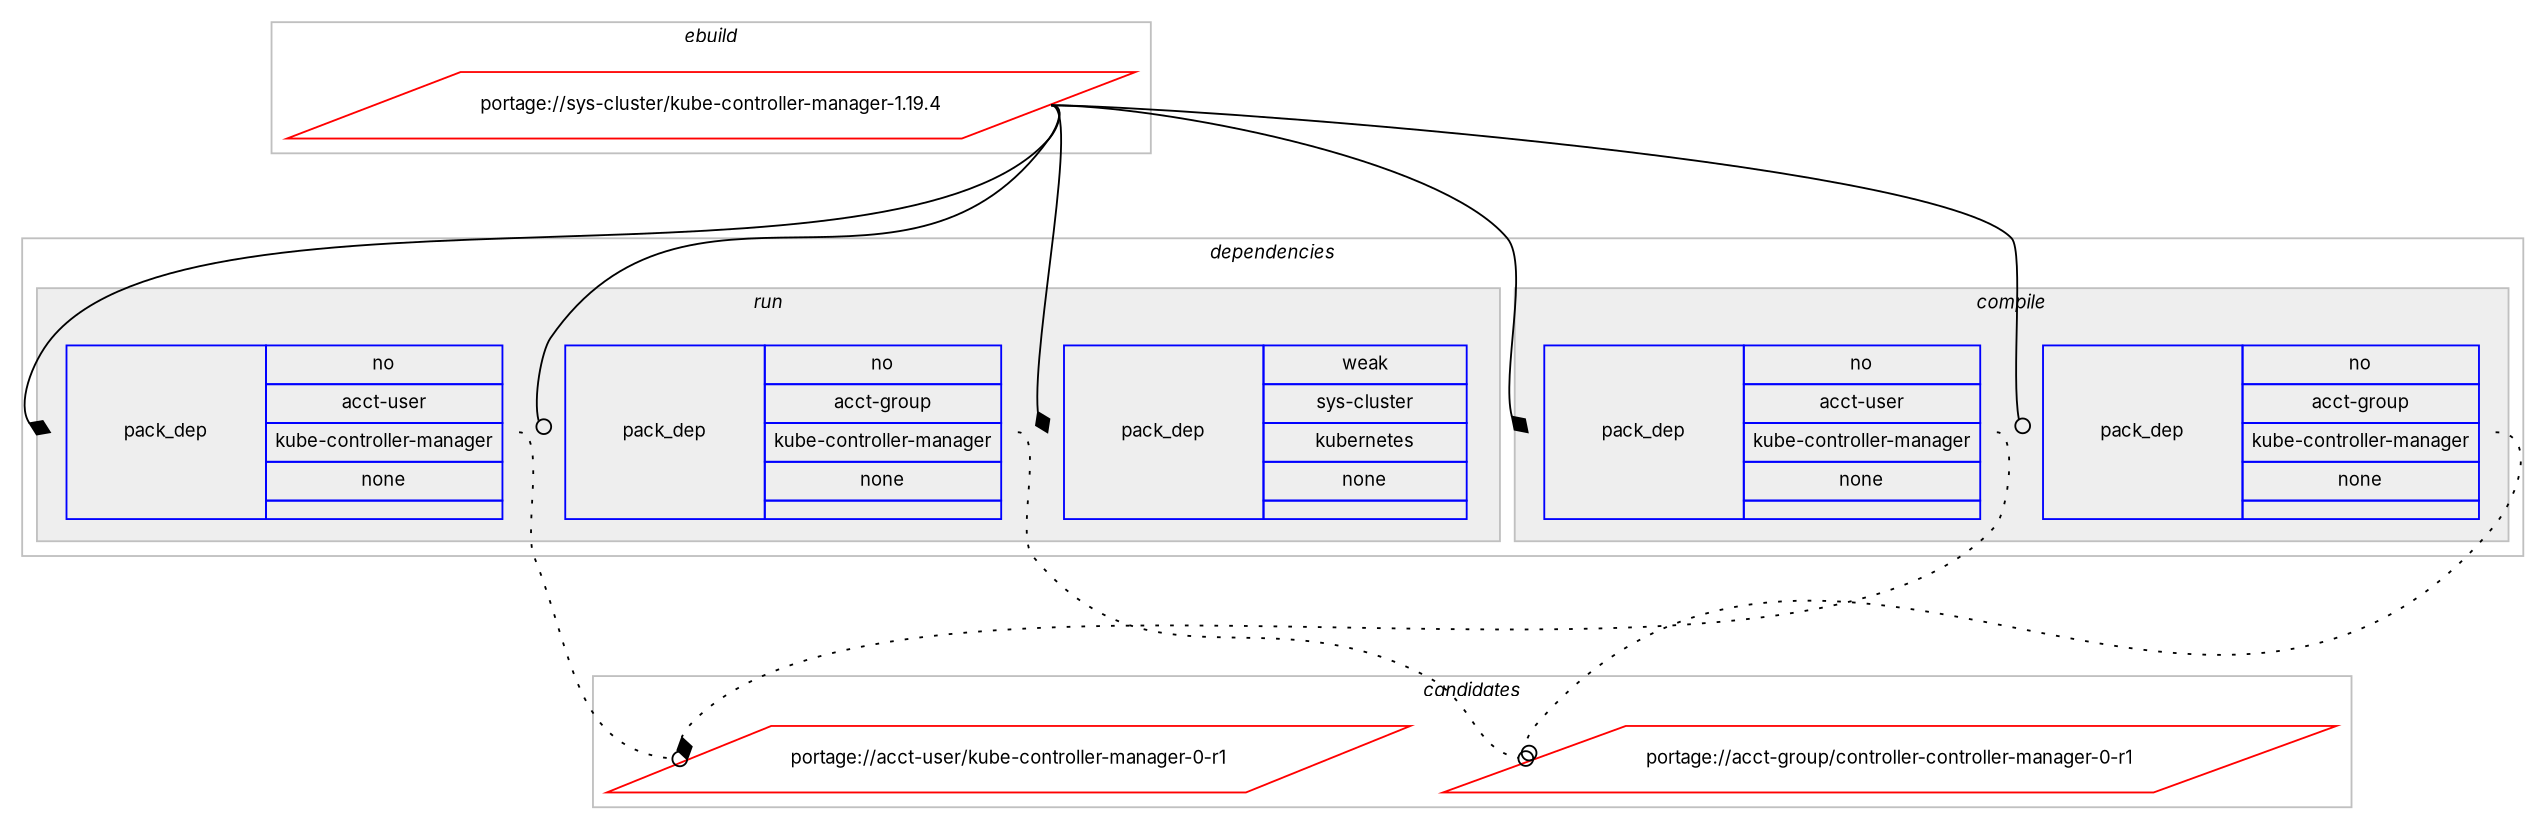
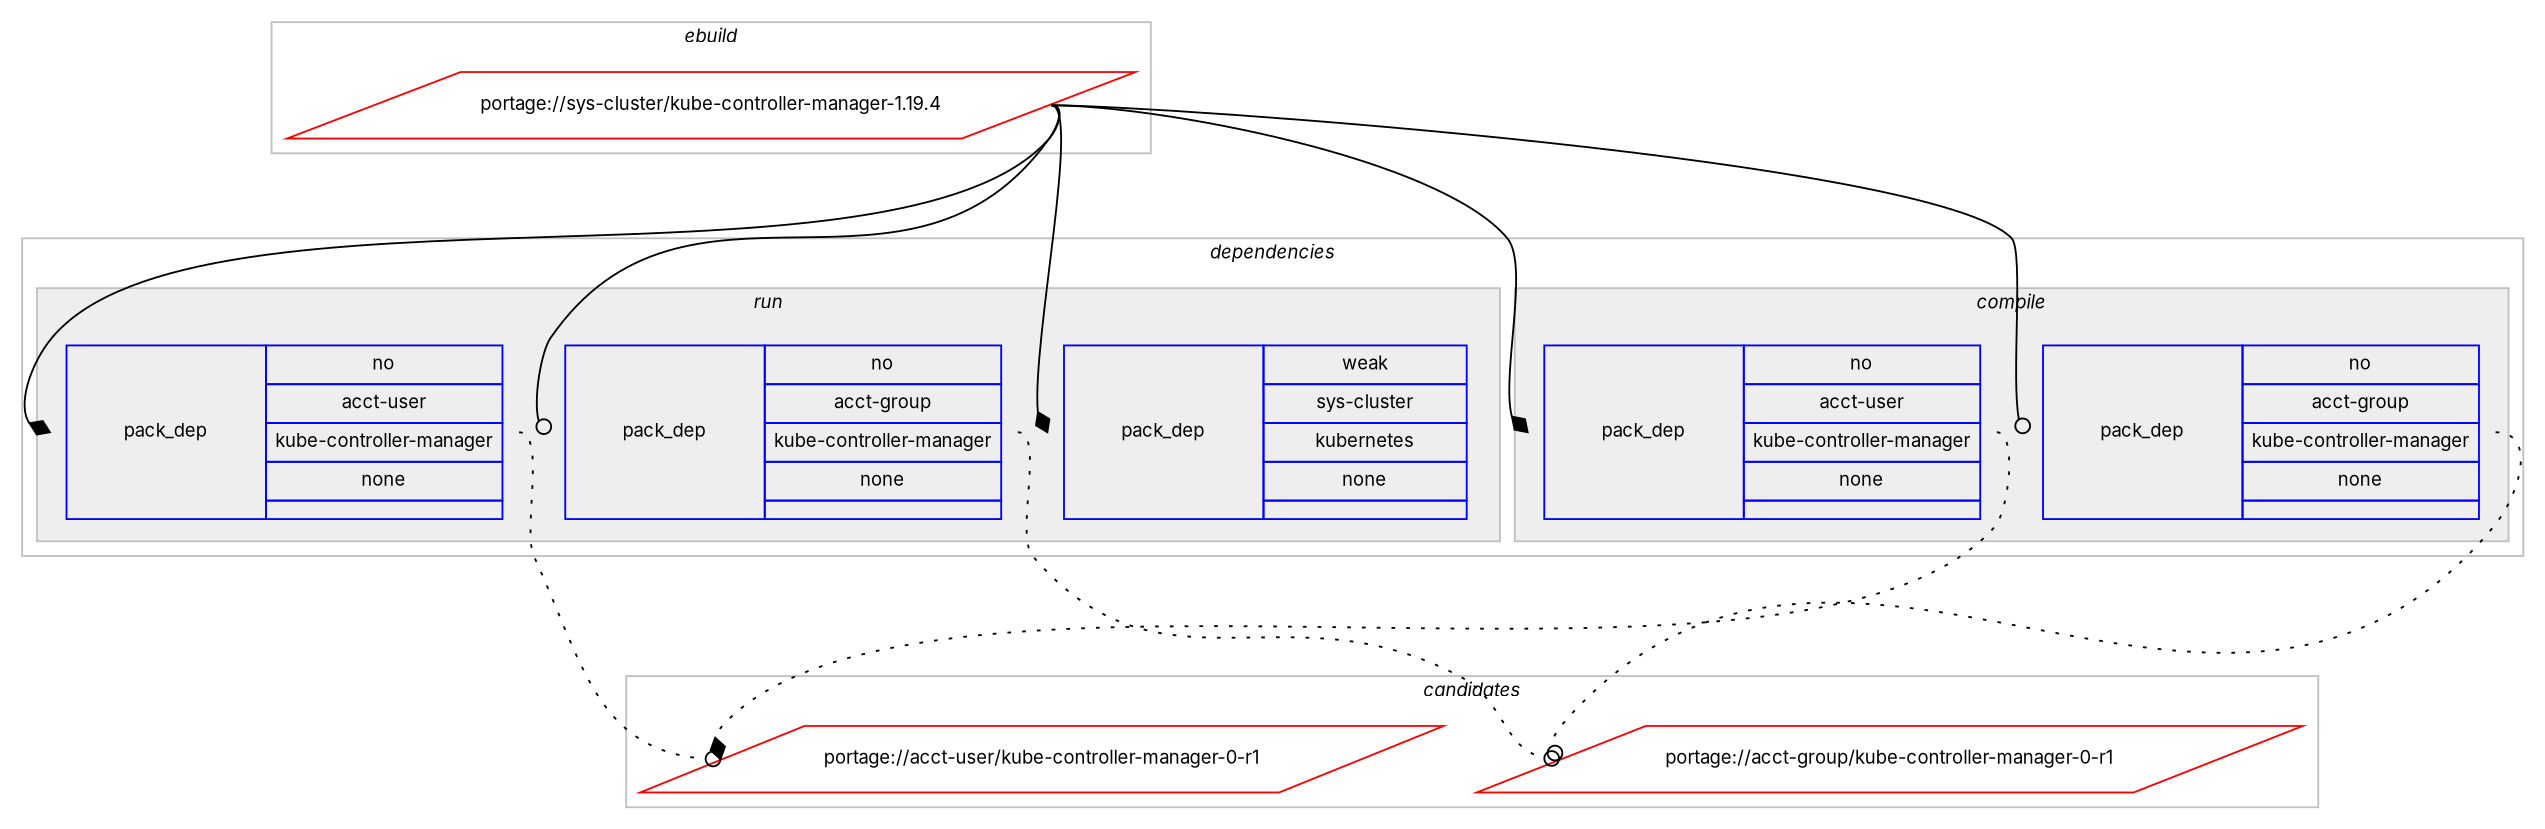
(1890, 759) -> (1890, 759)
